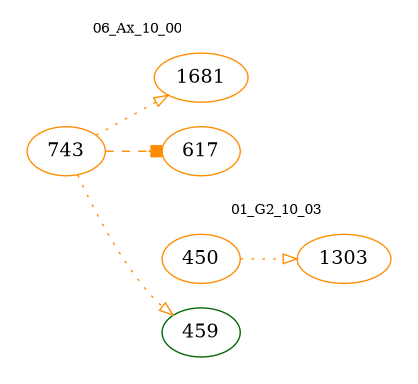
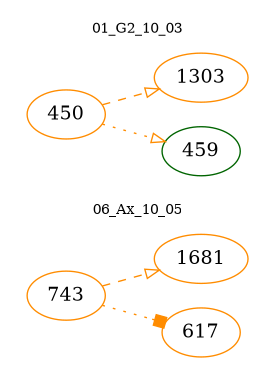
(138, 29) -> (138, 211)
(126, 119) -> (124, 280)
(127, 151) -> (127, 312)
(114, 245) -> (127, 131)
(262, 259) -> (124, 99)
